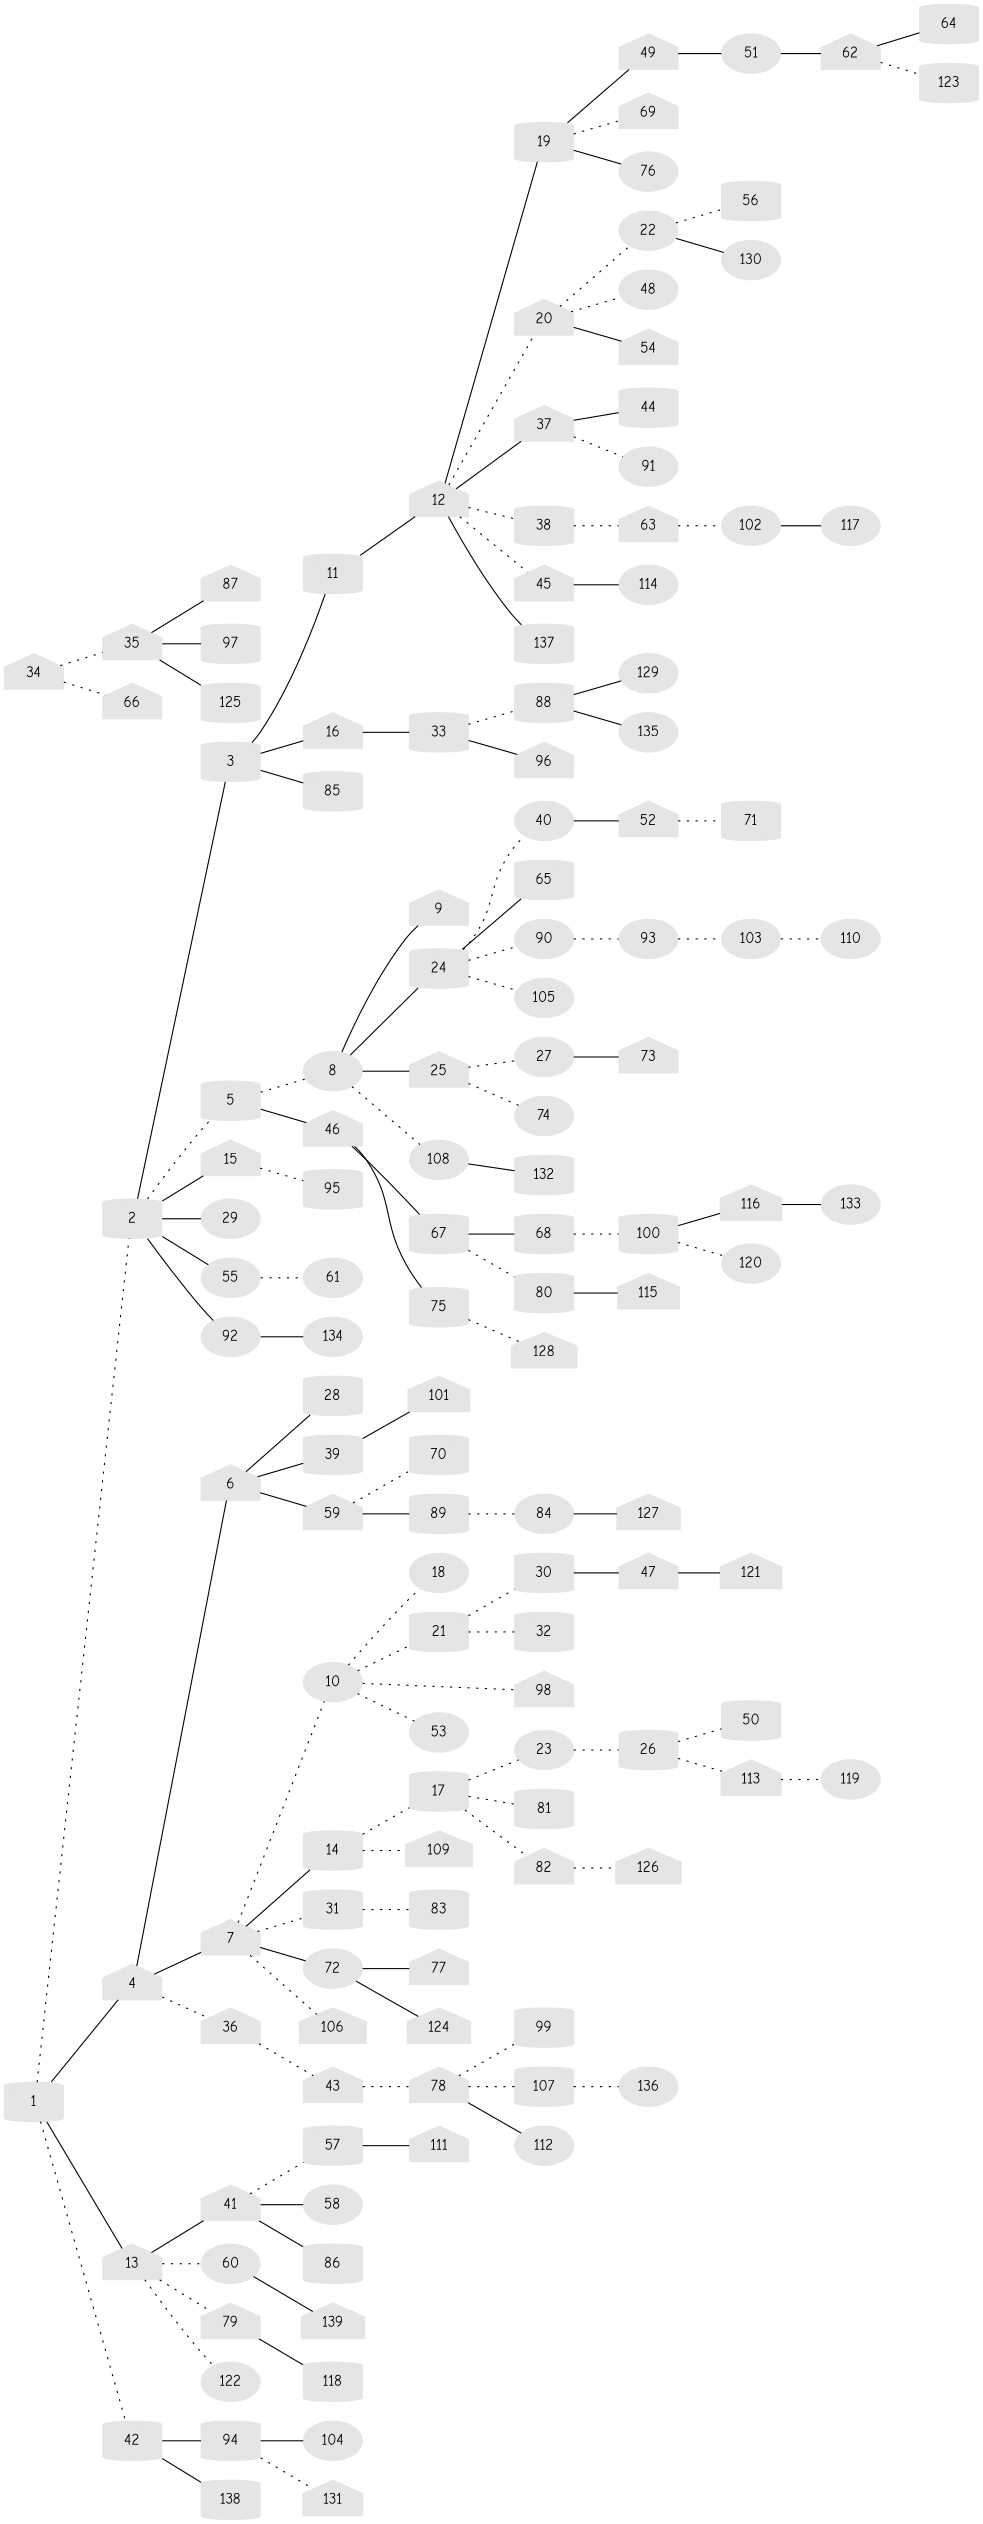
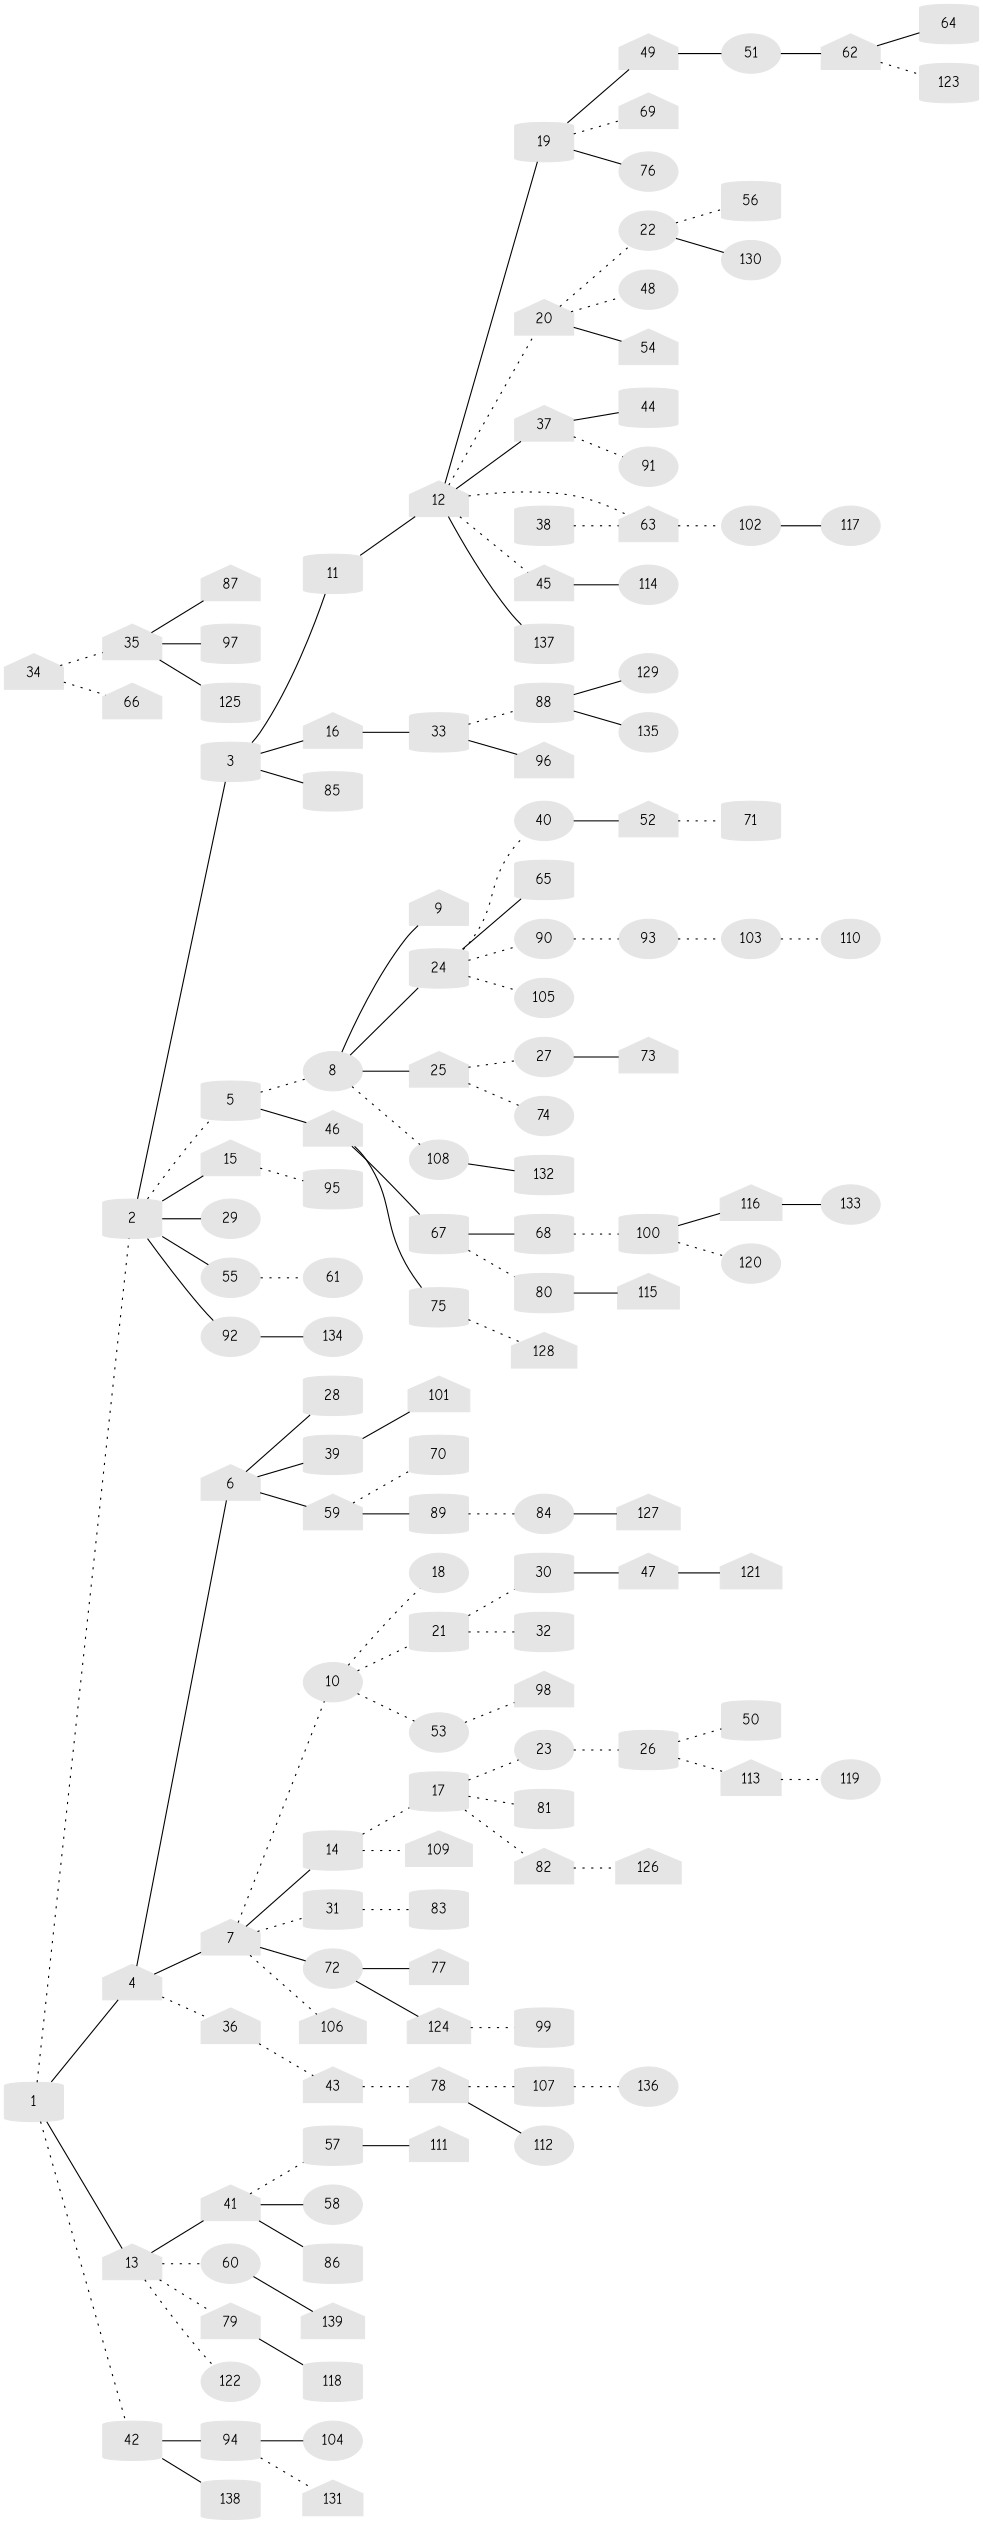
(491, 513) -> (550, 493)
(439, 1687) -> (490, 1712)
(487, 2060) -> (493, 2028)
